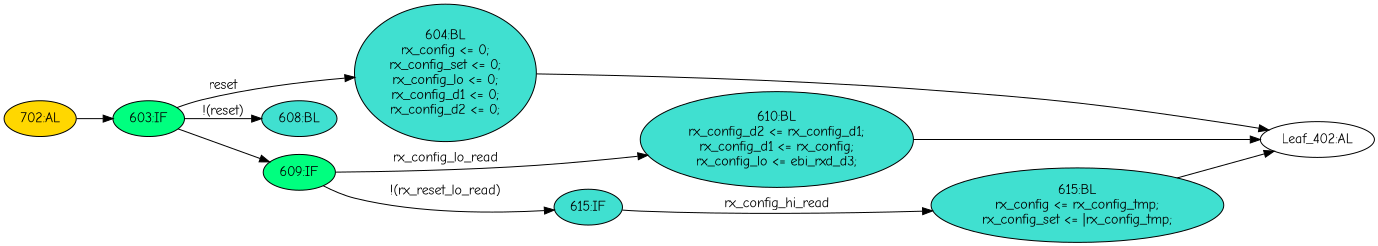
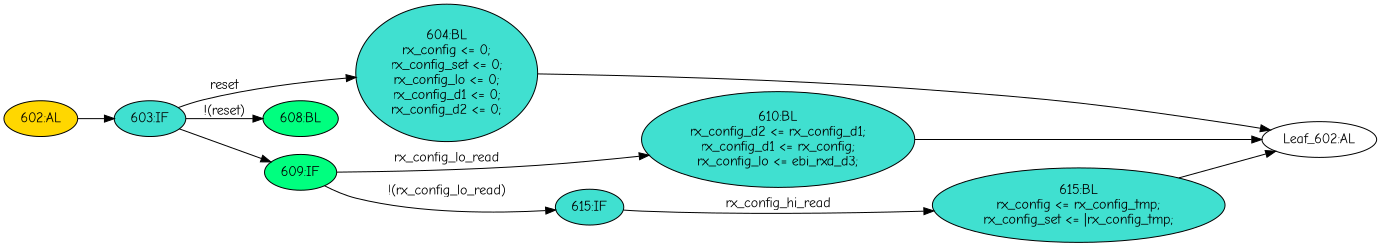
(40, 119) -> (41, 119)
(149, 119) -> (150, 119)
(299, 119) -> (301, 119)
(1317, 140) -> (1319, 140)
(445, 191) -> (447, 191)
